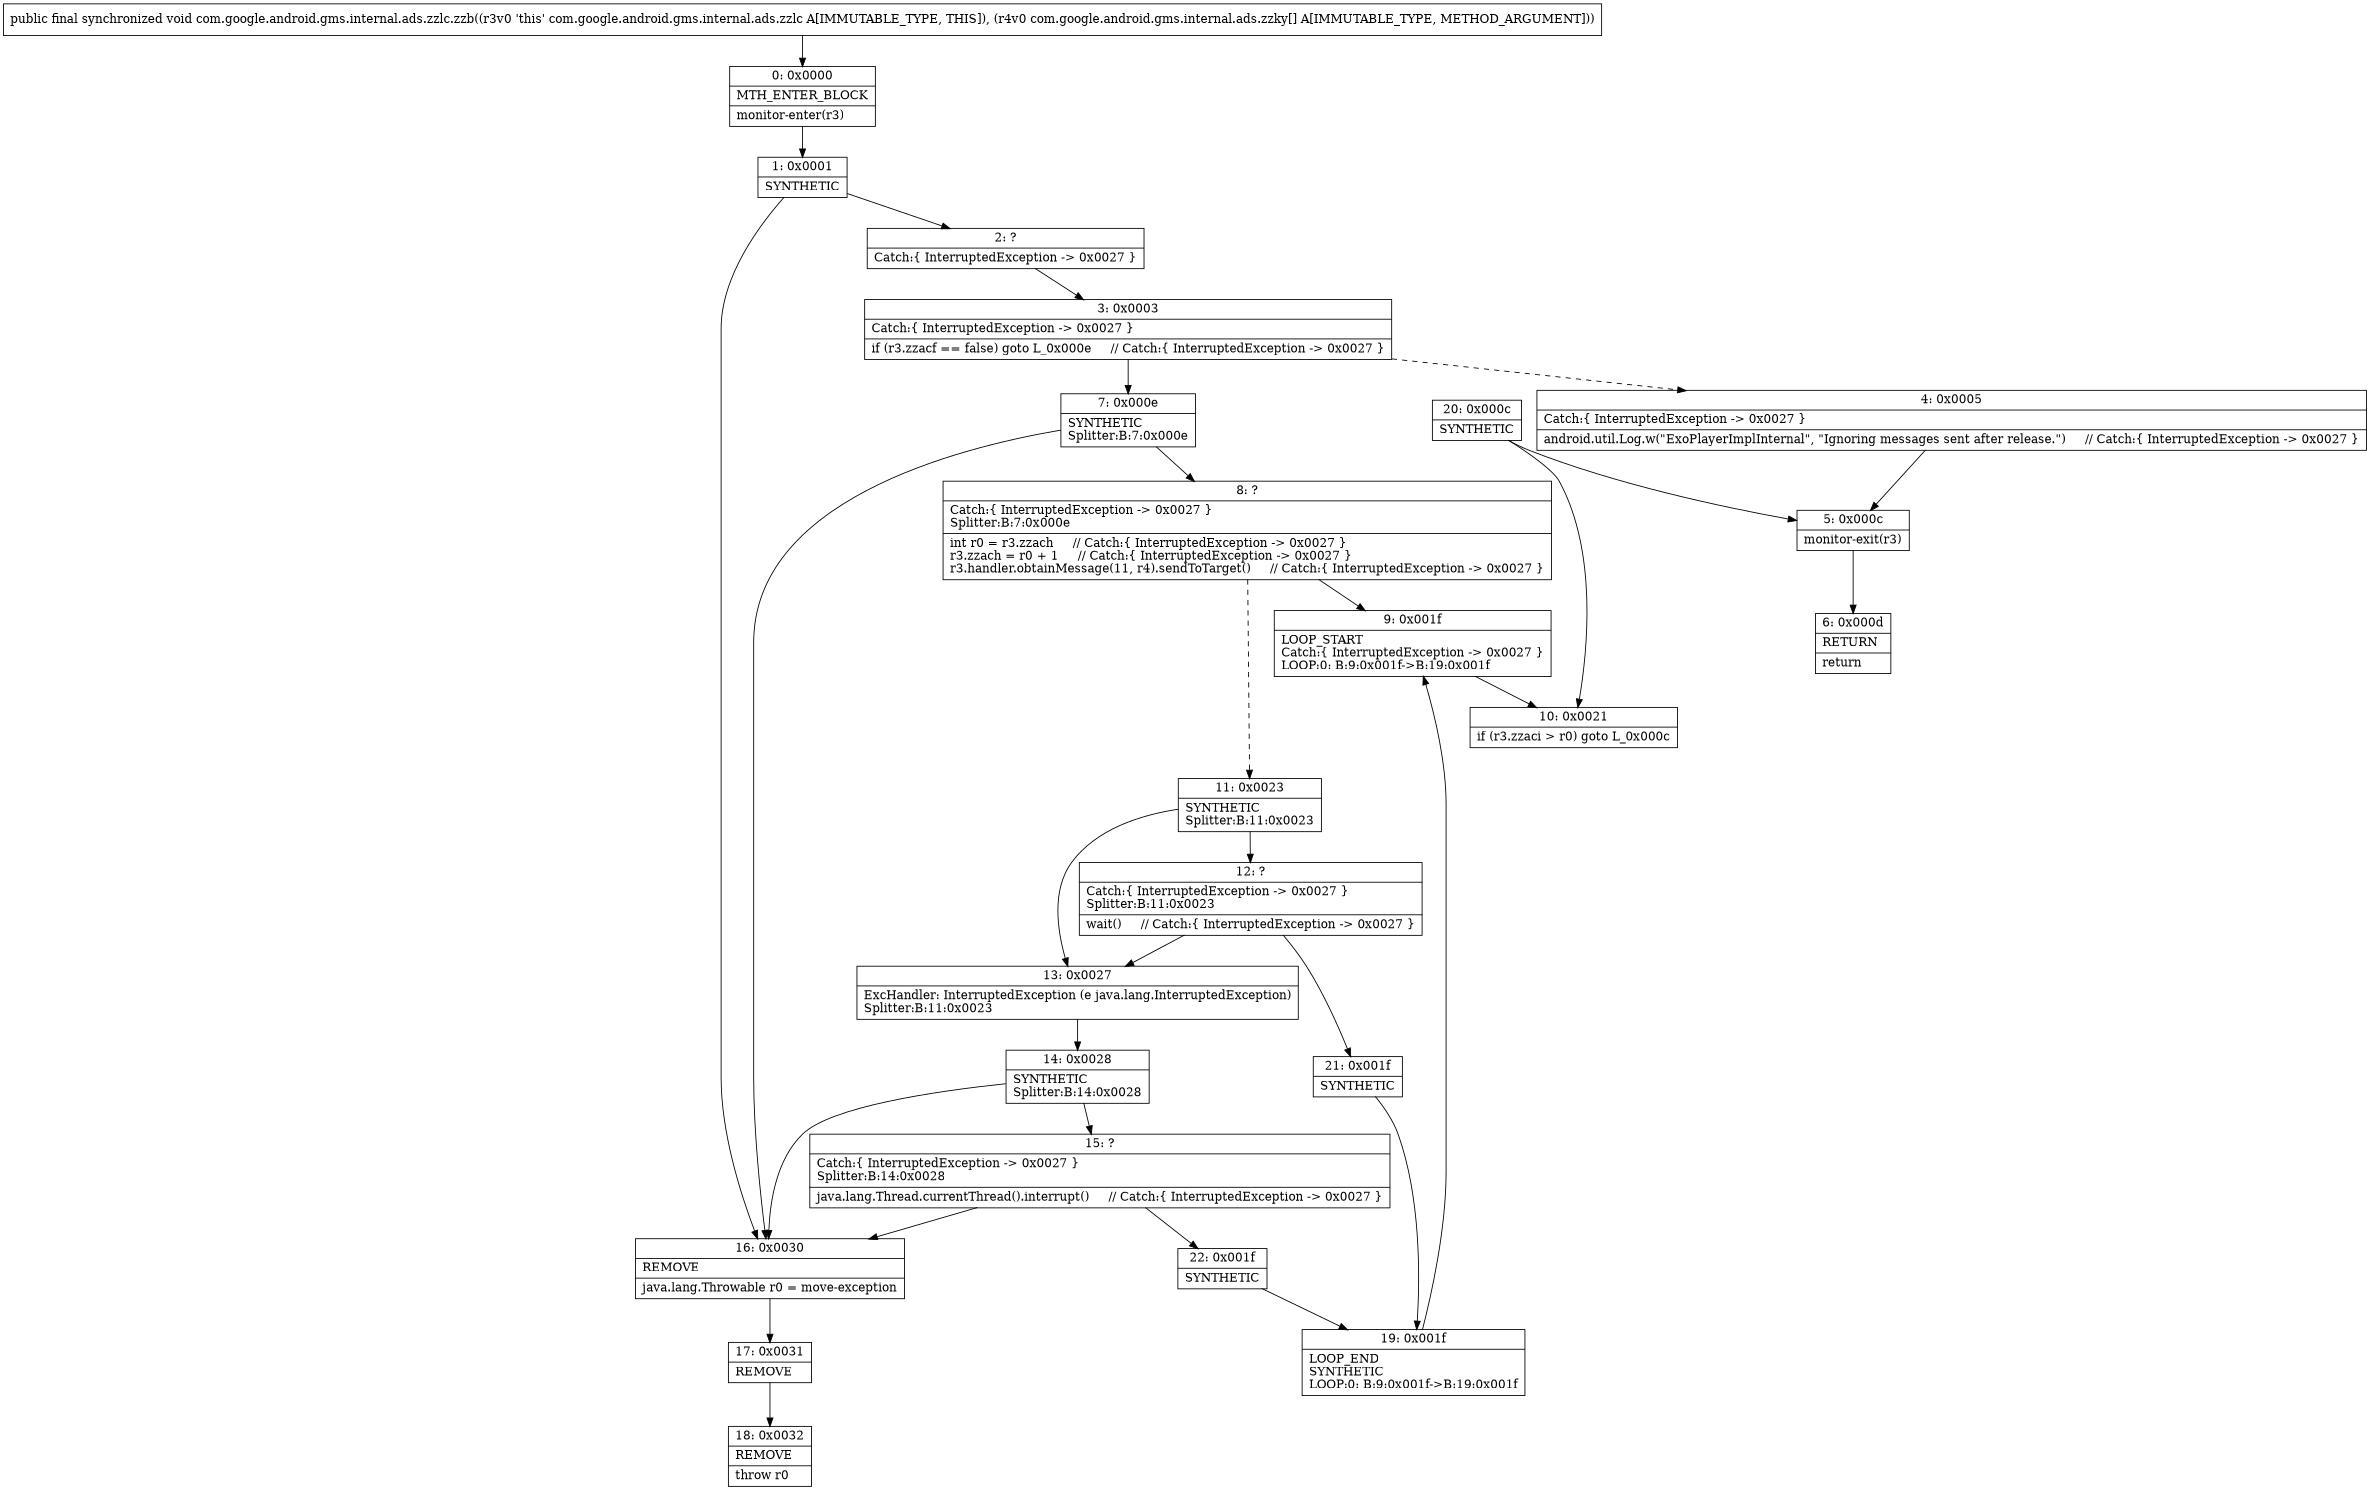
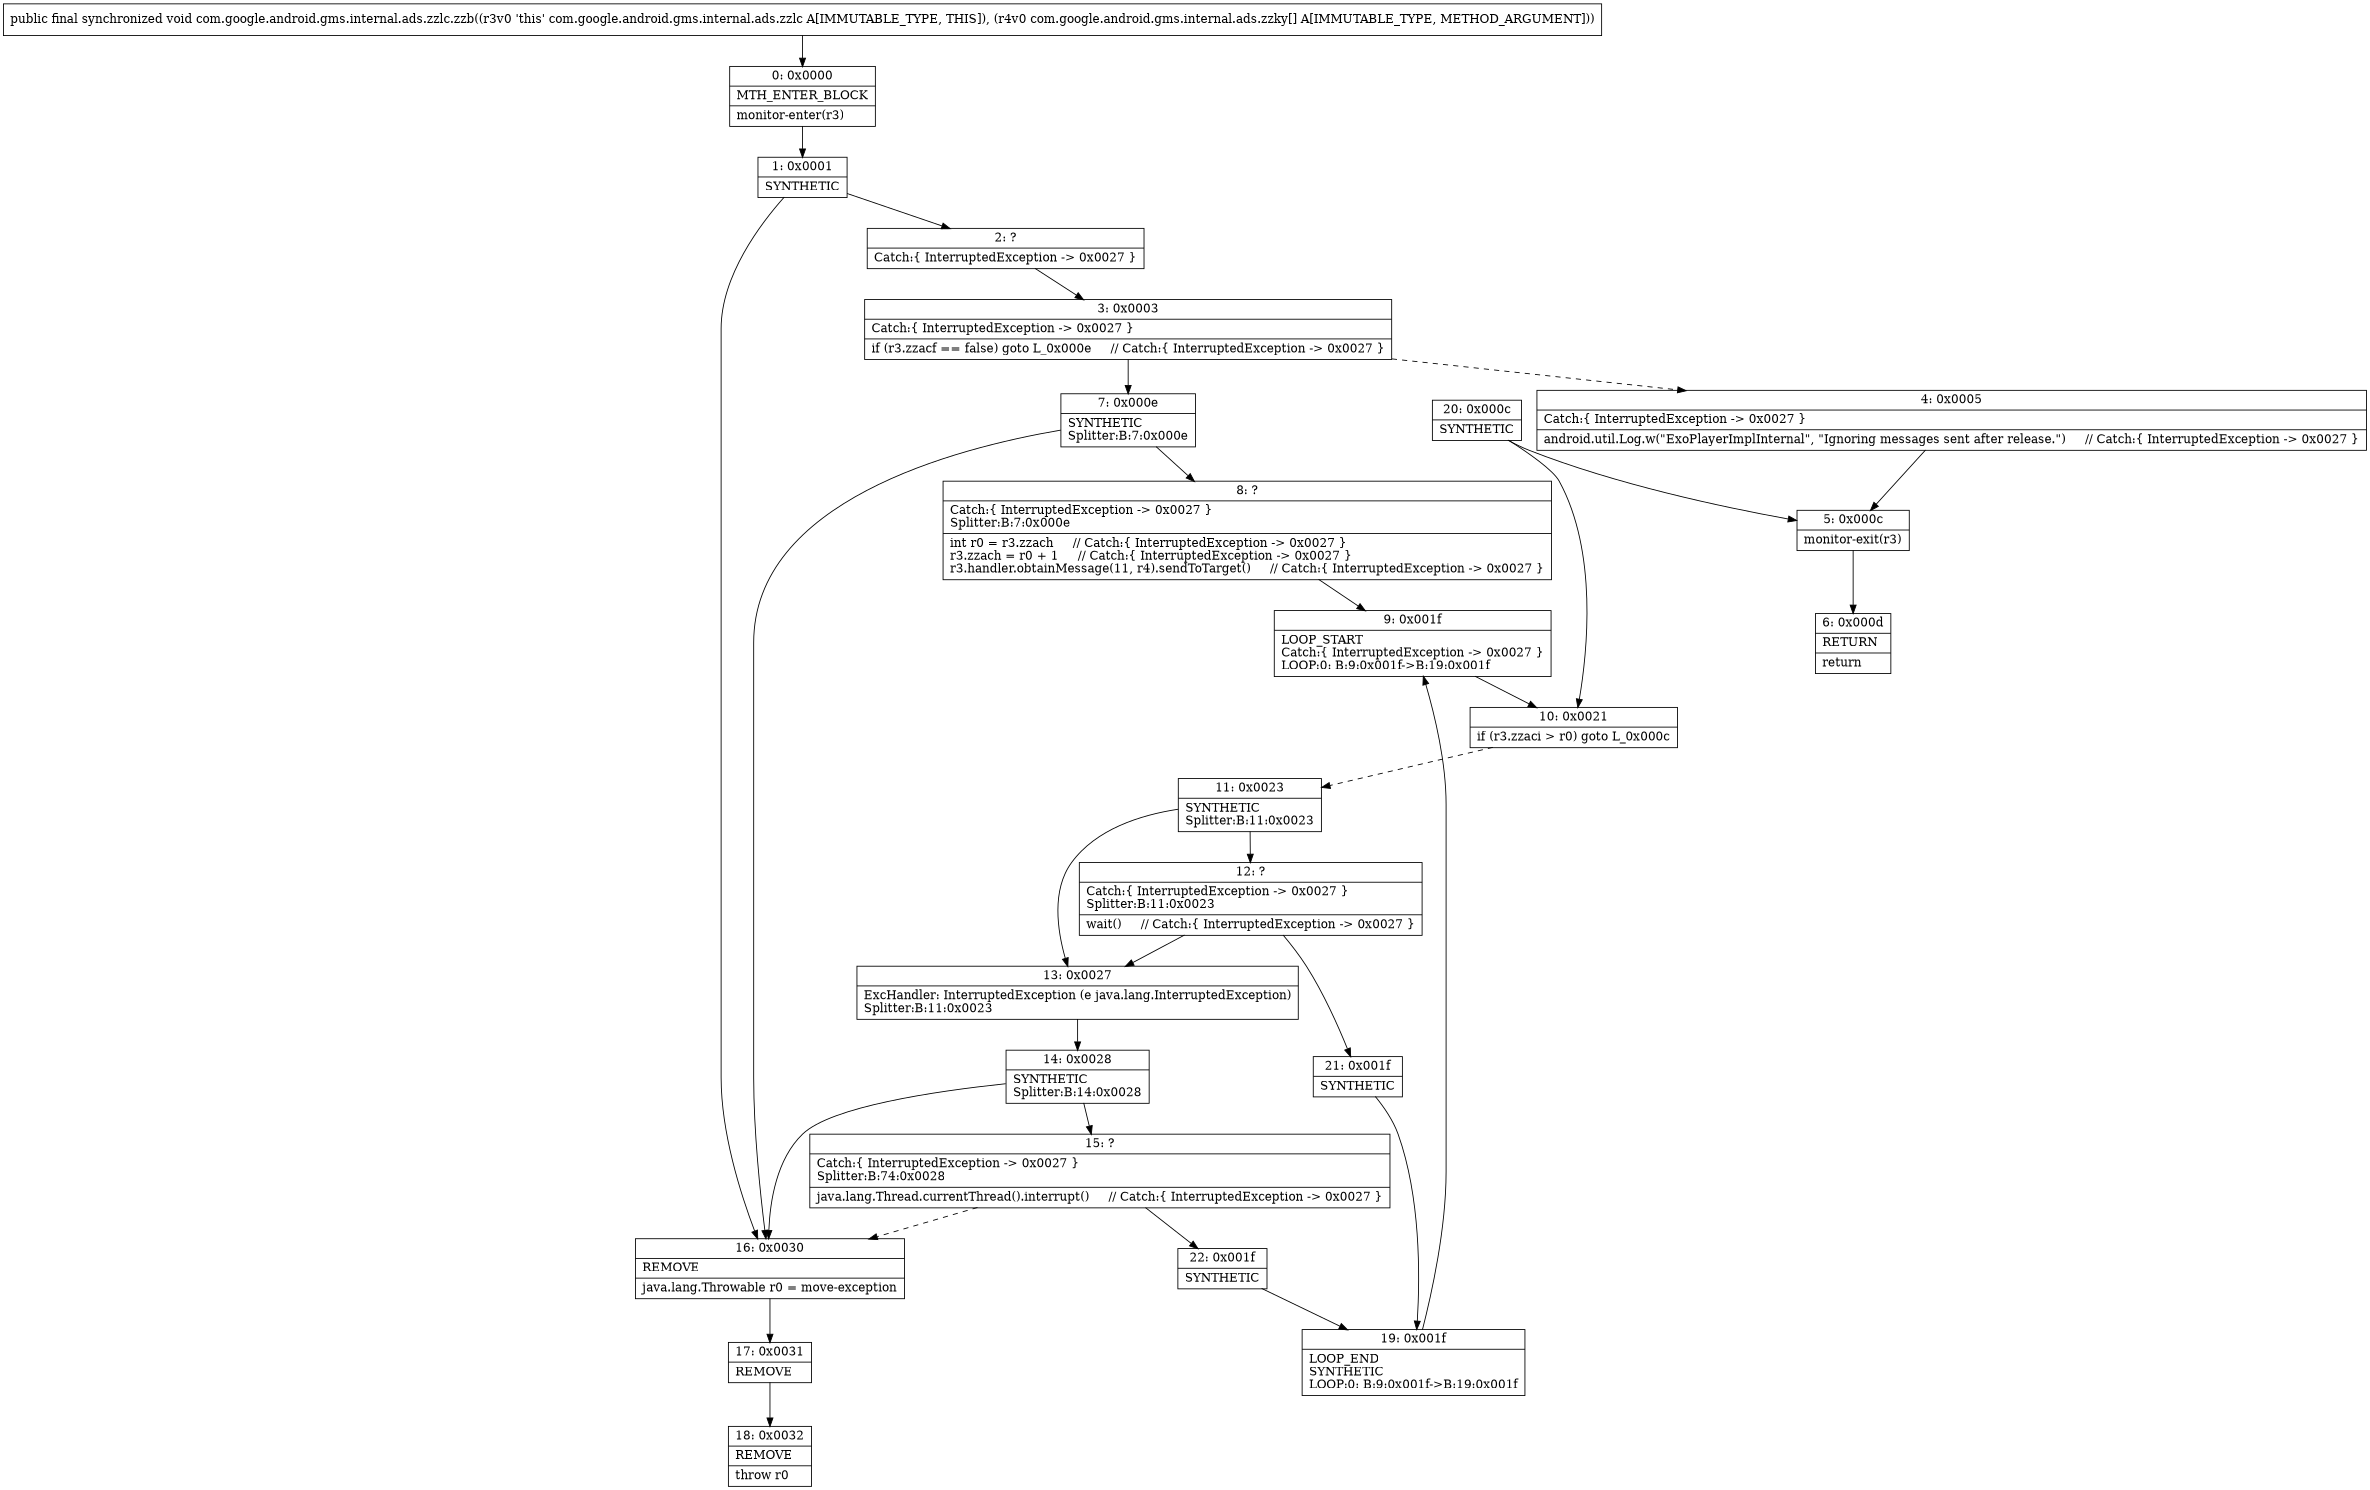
(1249, 675) -> (1411, 766)
(881, 1177) -> (881, 1177)
(927, 1222) -> (927, 1222)
